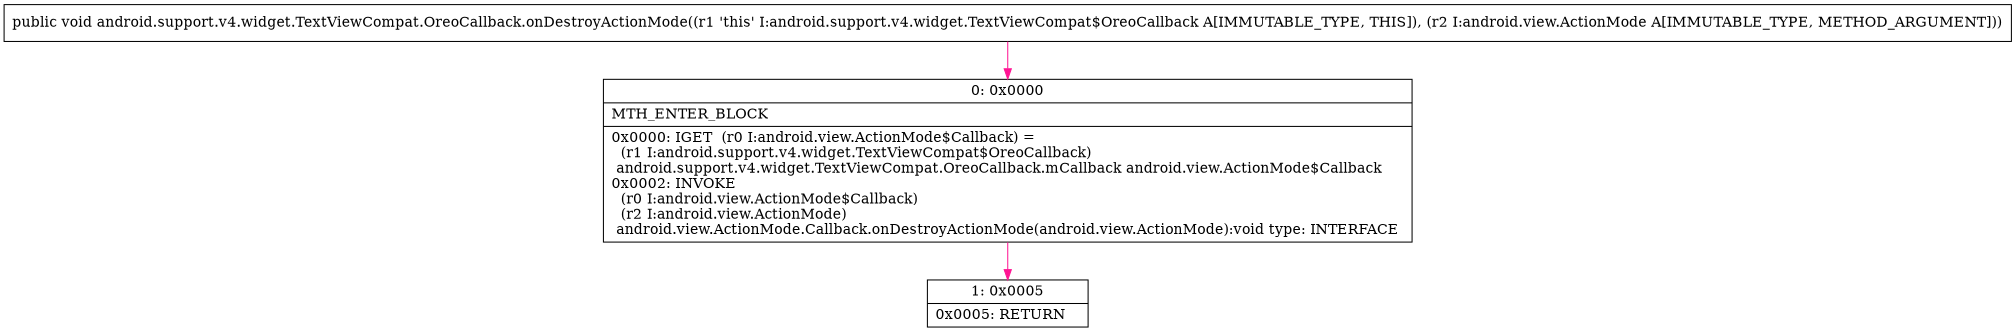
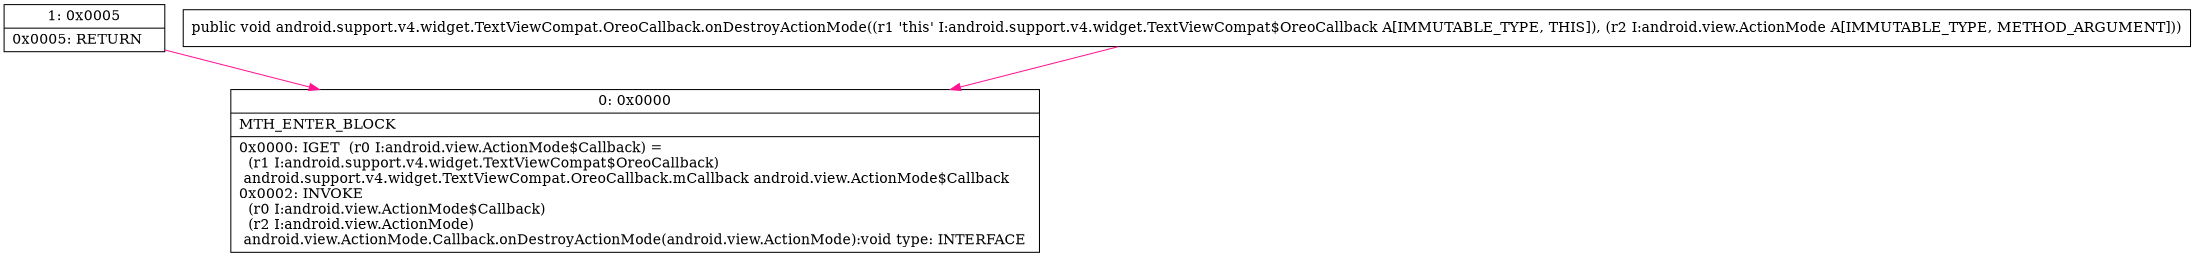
(1008, 256) -> (237, 69)
